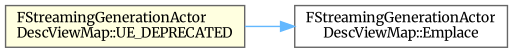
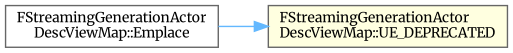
(263, 26) -> (236, 26)
